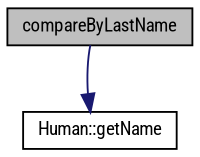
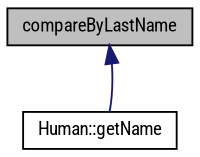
(88, 70) -> (112, 88)
